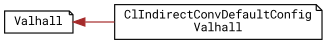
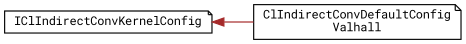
(39, 22) -> (108, 22)
